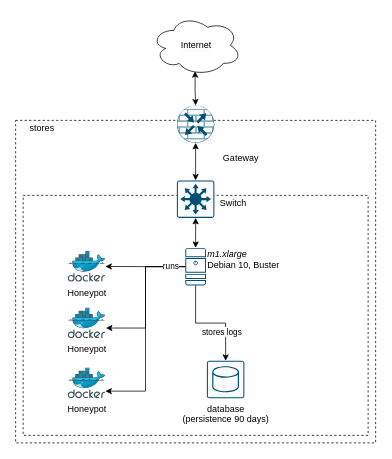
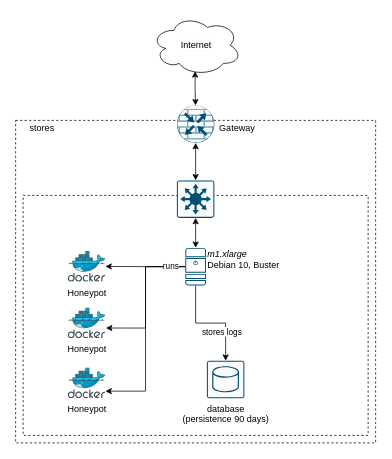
(240, 158) -> (237, 128)
(233, 203) -> none
